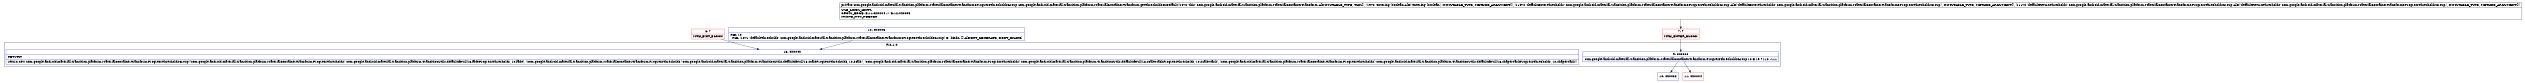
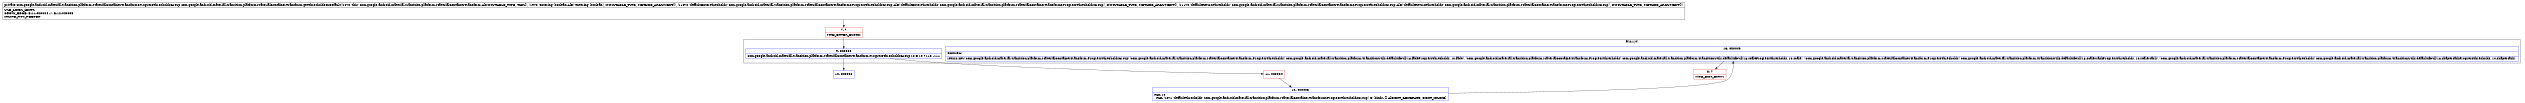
(708, 36) -> (1710, 77)
(739, 44) -> (1720, 64)
none -> (1284, 82)
